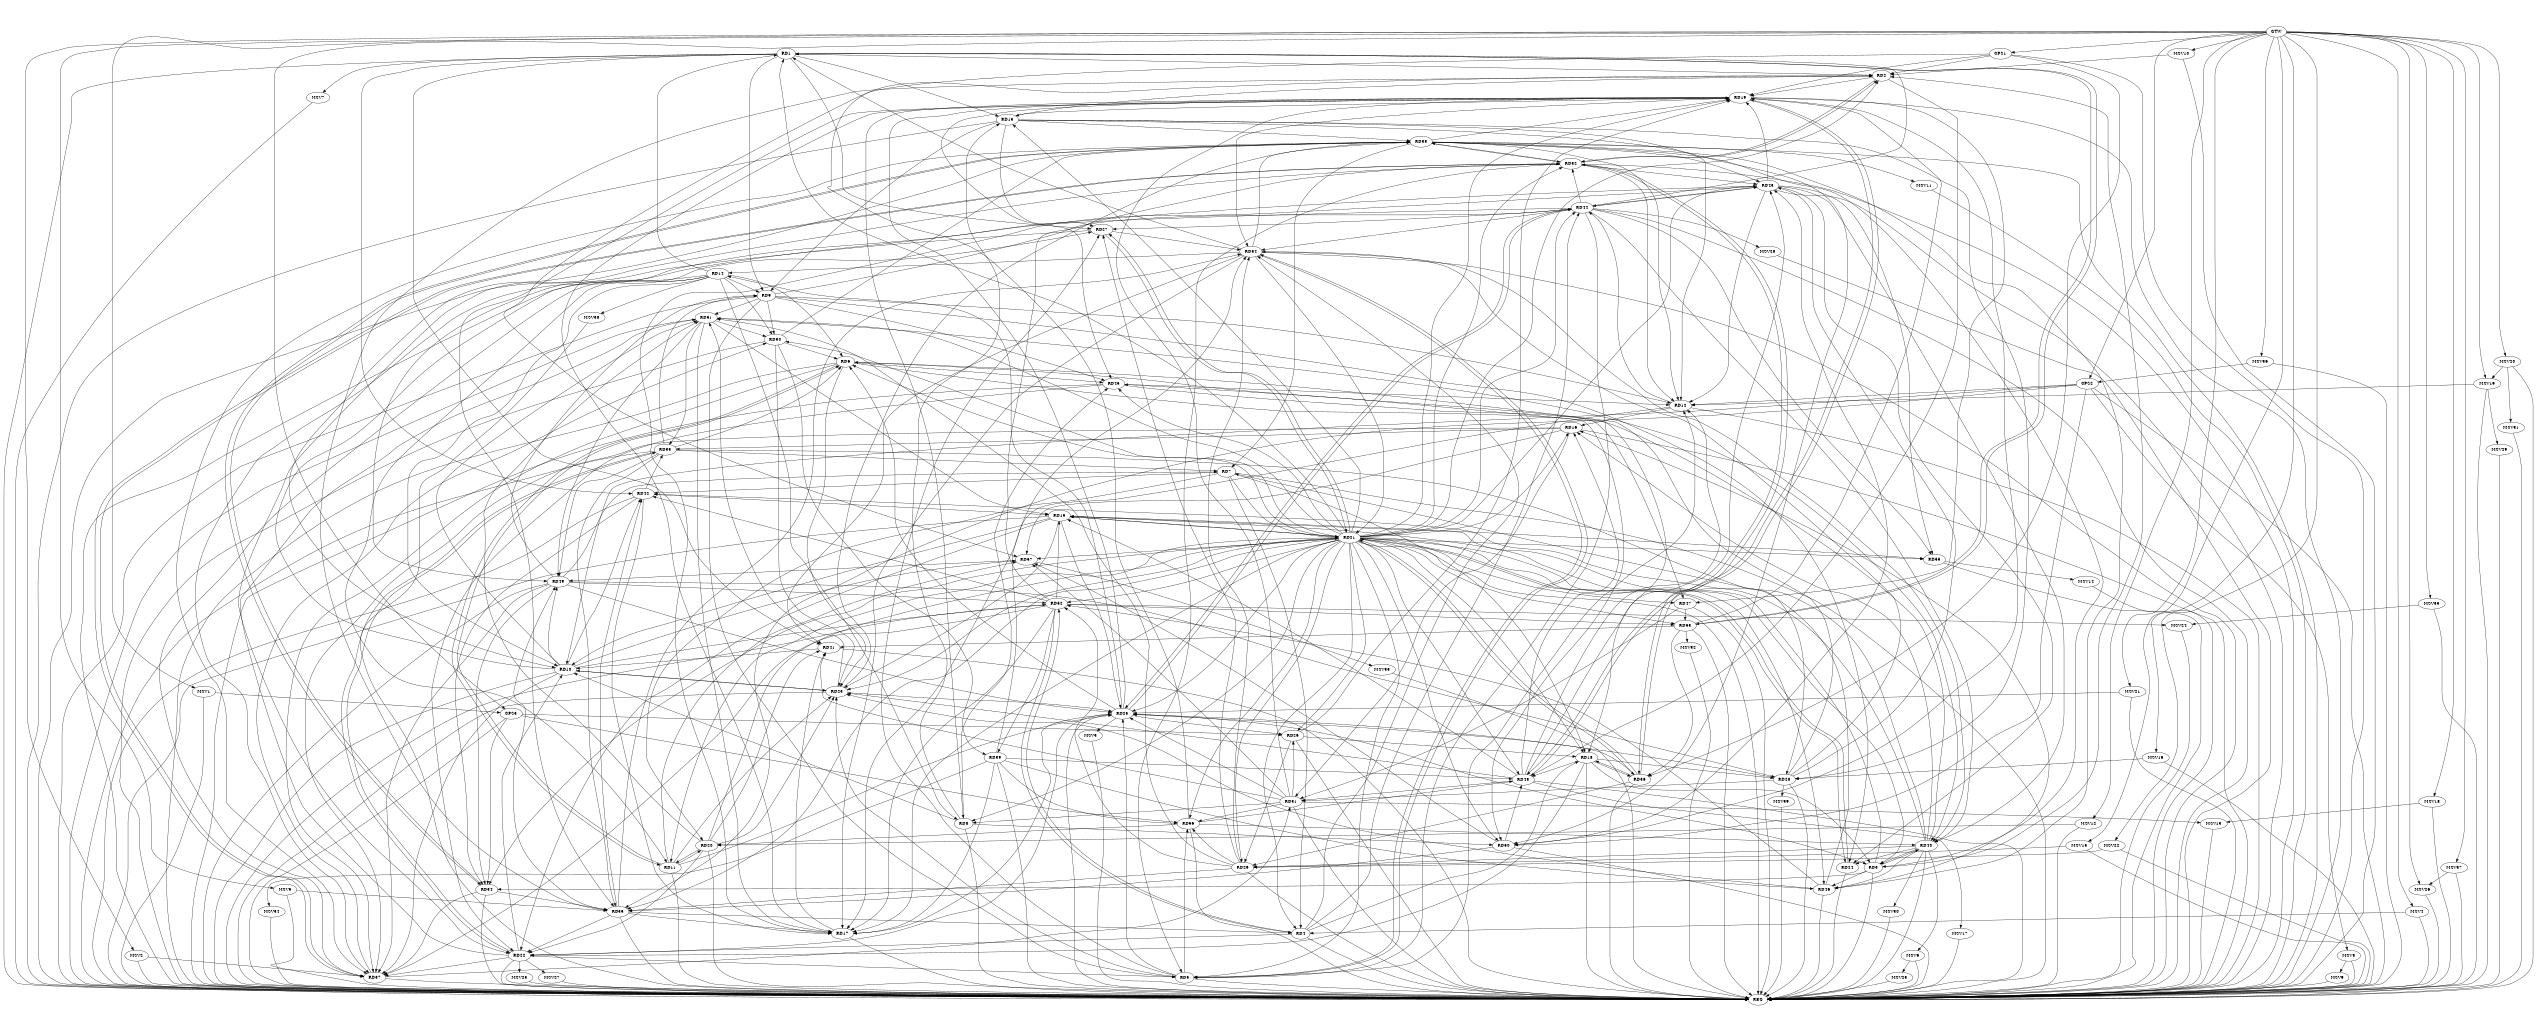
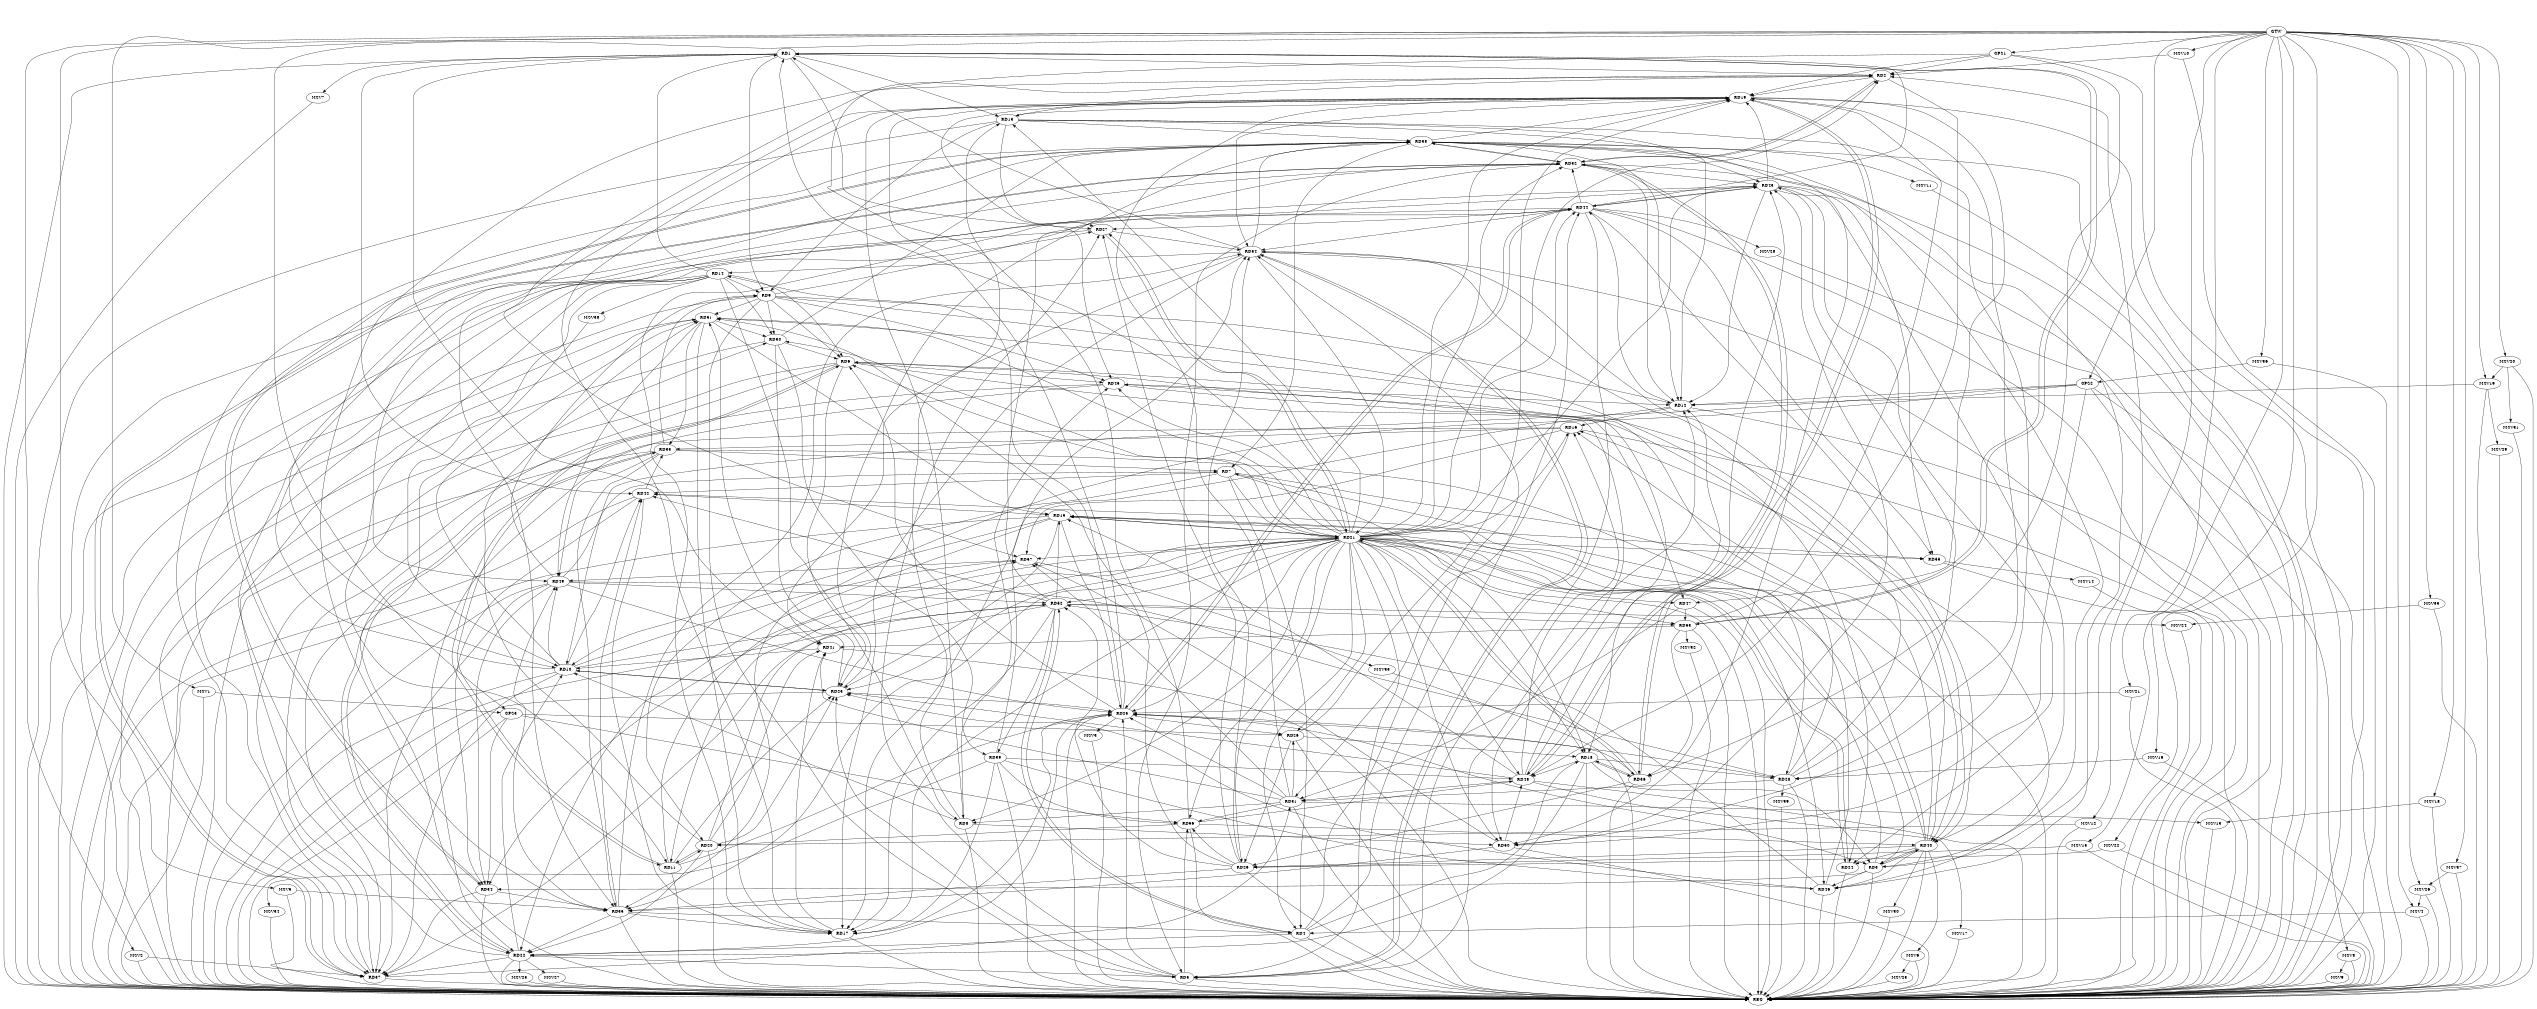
(762, 417) -> (805, 328)
none -> (2420, 899)
